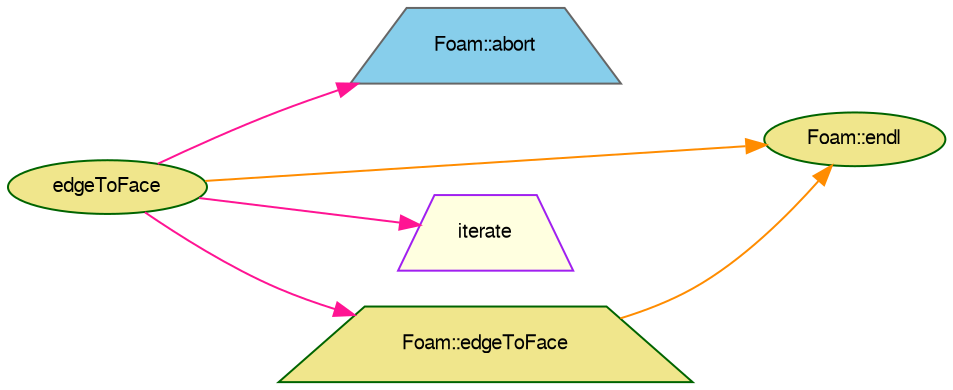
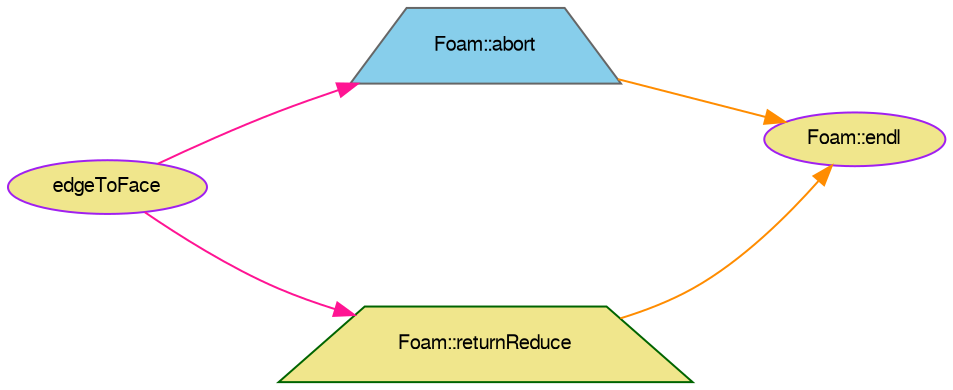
(855, 139) -> (855, 139)
(475, 164) -> (692, 98)
(107, 187) -> (107, 187)
(486, 233) -> none
(486, 344) -> (486, 344)
